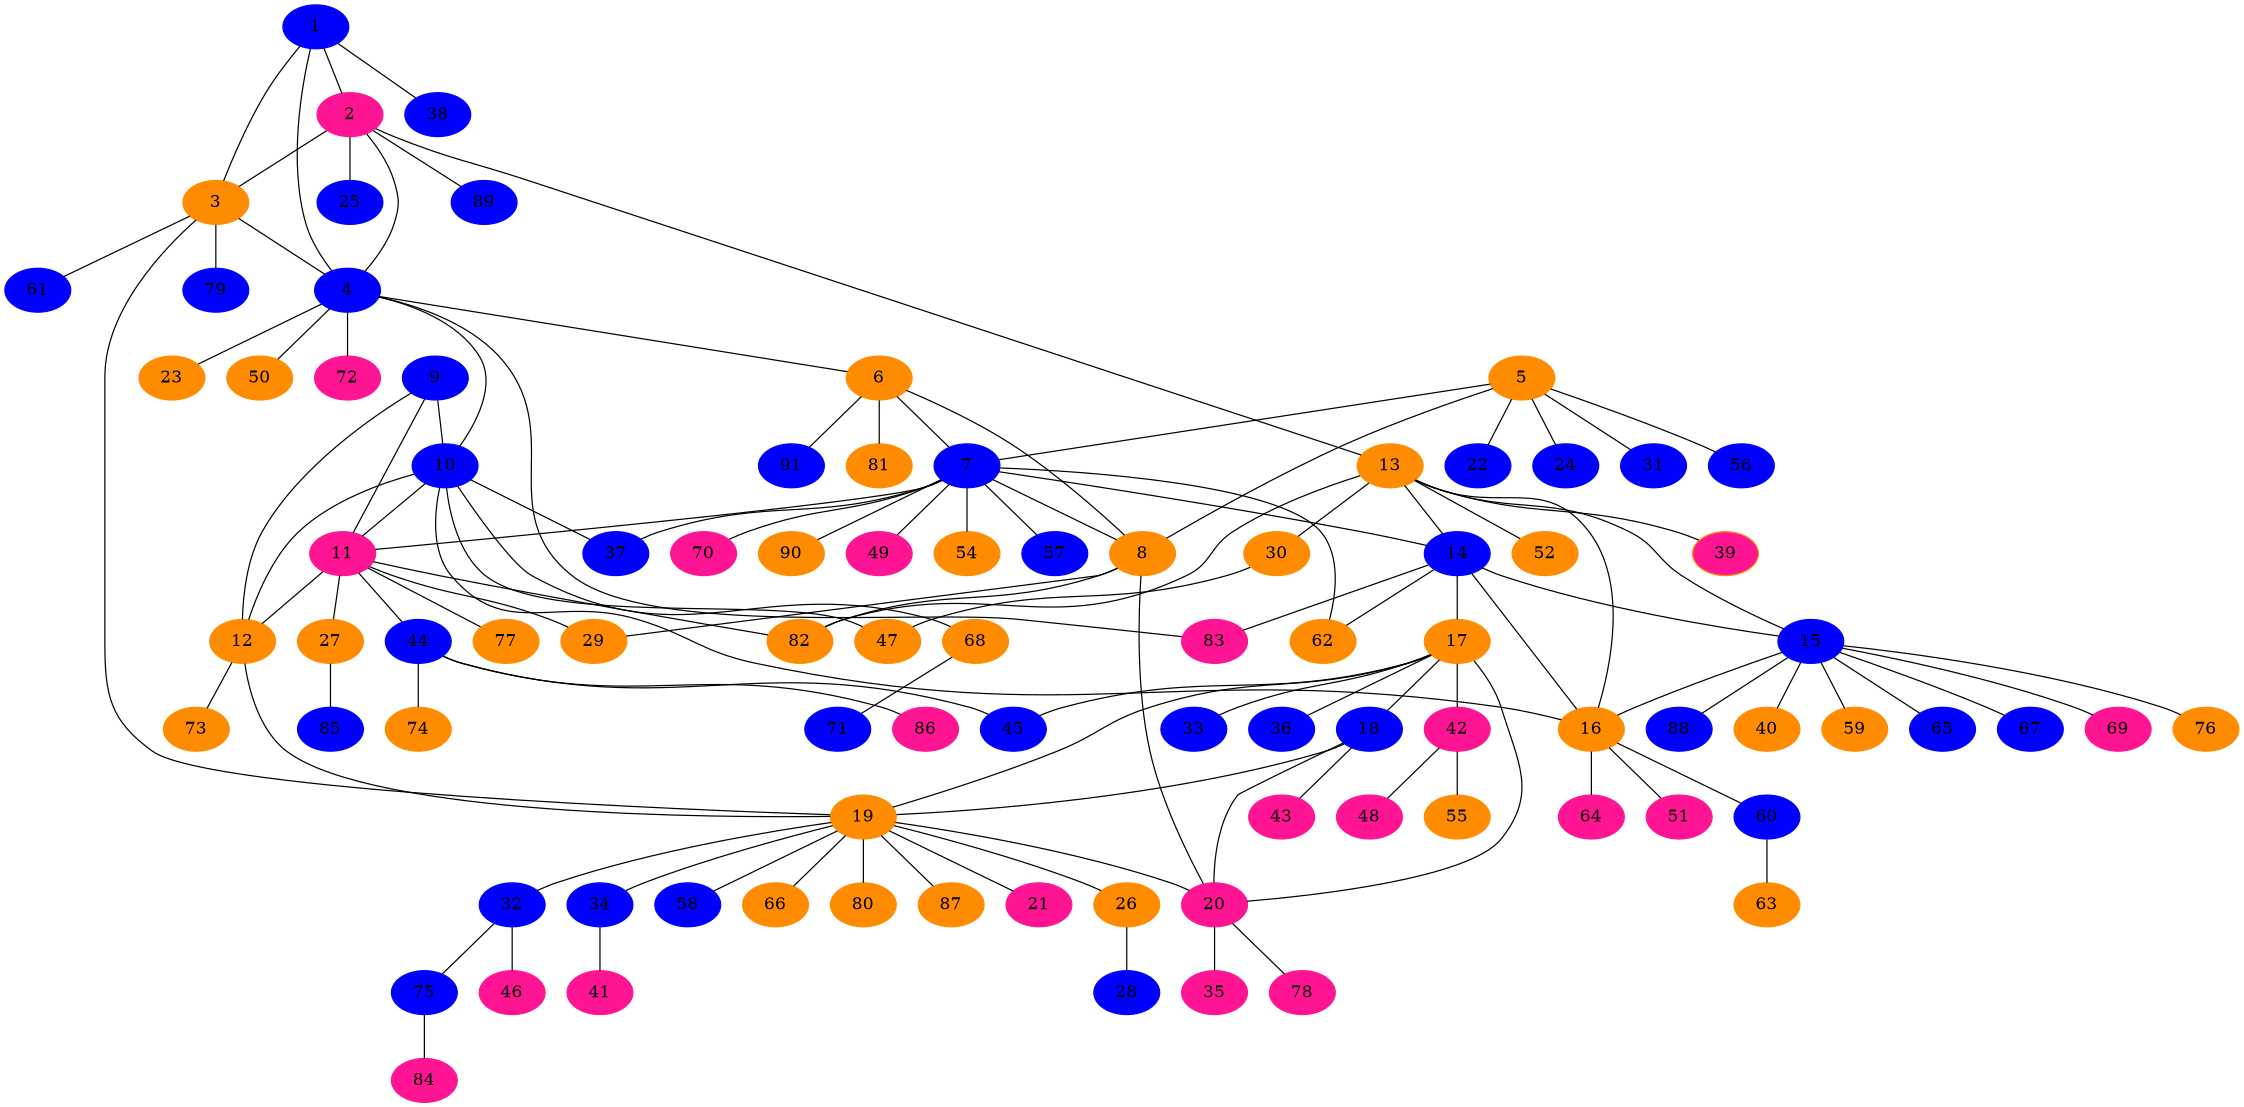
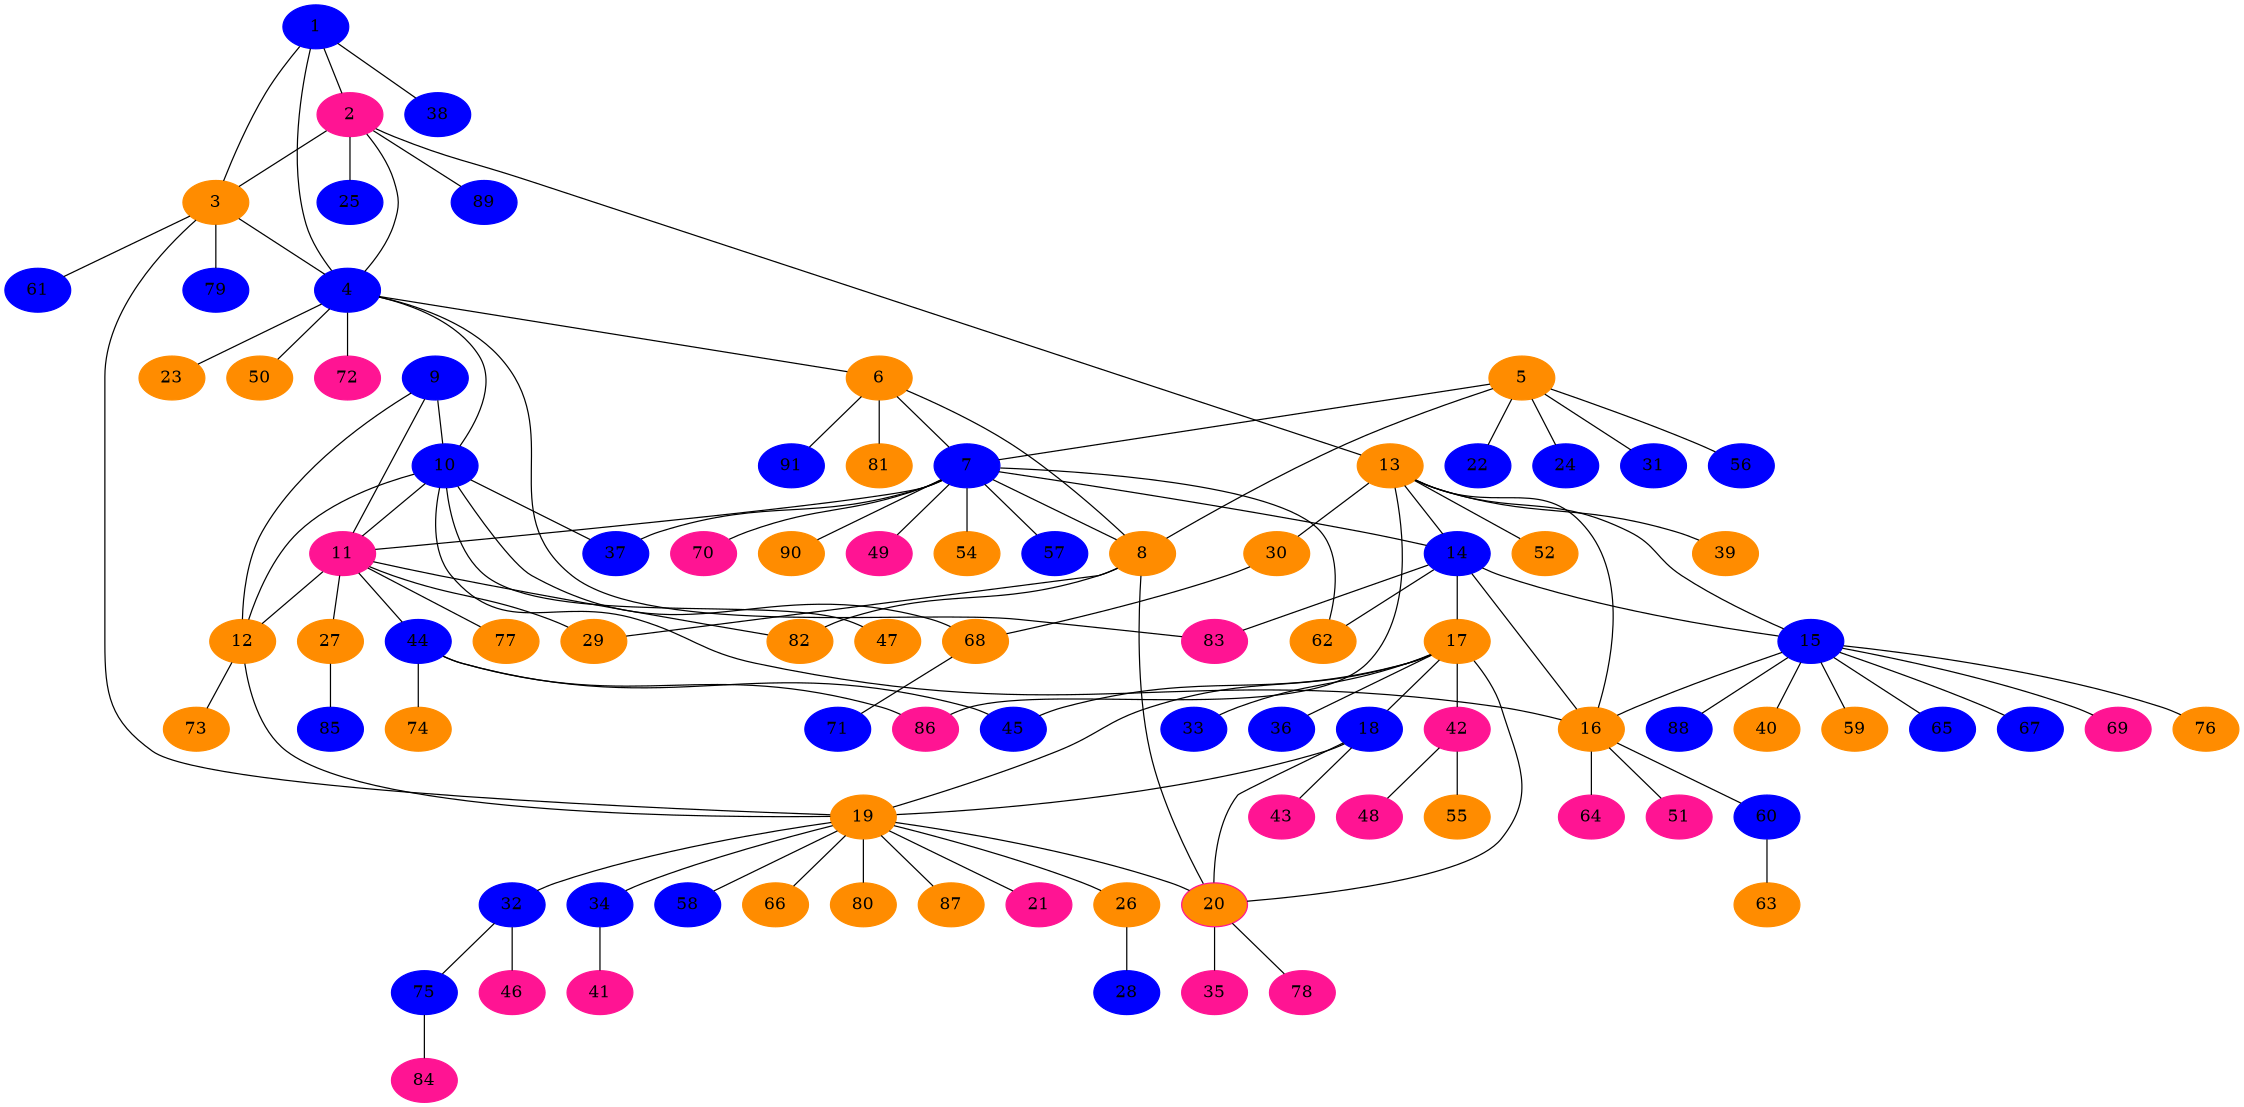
(1726, 554) -> (1726, 554)
(1081, 596) -> (1129, 604)
(1094, 604) -> (1238, 698)
(1215, 905) -> (1215, 905)
